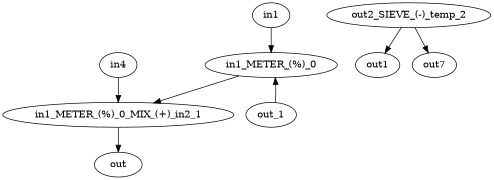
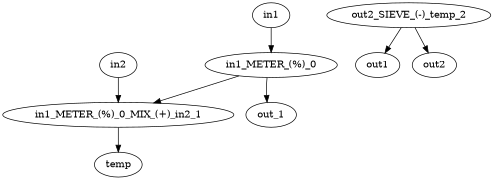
(118, 65) -> (118, 65)
(434, 65) -> (434, 65)
(276, 93) -> (267, 87)
(118, 165) -> (118, 165)
